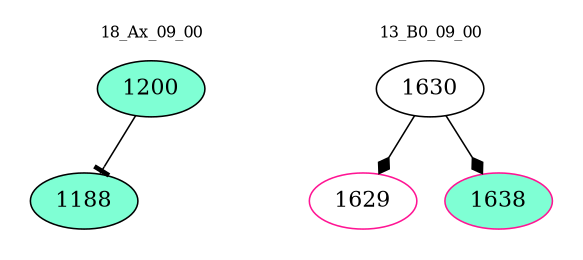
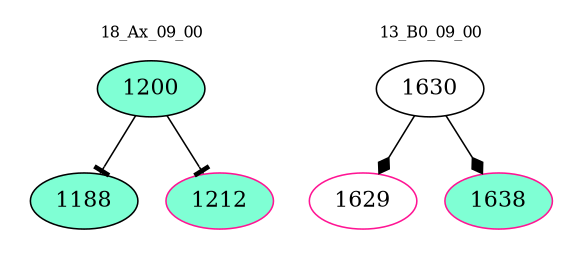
none -> (220, 201)
